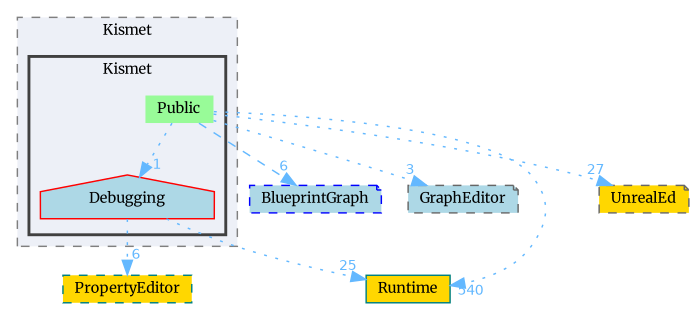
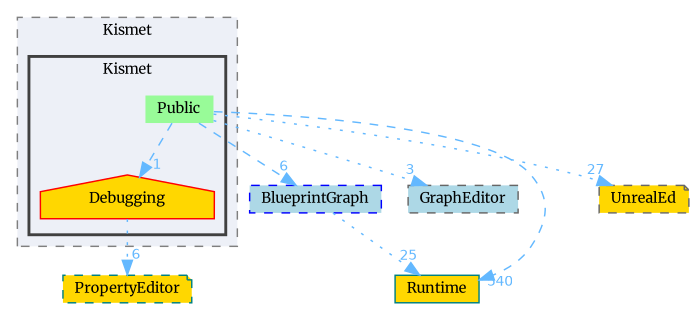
(454, 140) -> (440, 136)
(160, 144) -> (160, 144)
(127, 199) -> (127, 199)
(315, 199) -> (315, 199)
(463, 199) -> (463, 199)
(257, 253) -> (370, 240)
(127, 289) -> (127, 289)
